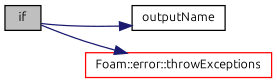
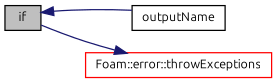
(80, 26) -> (93, 10)
